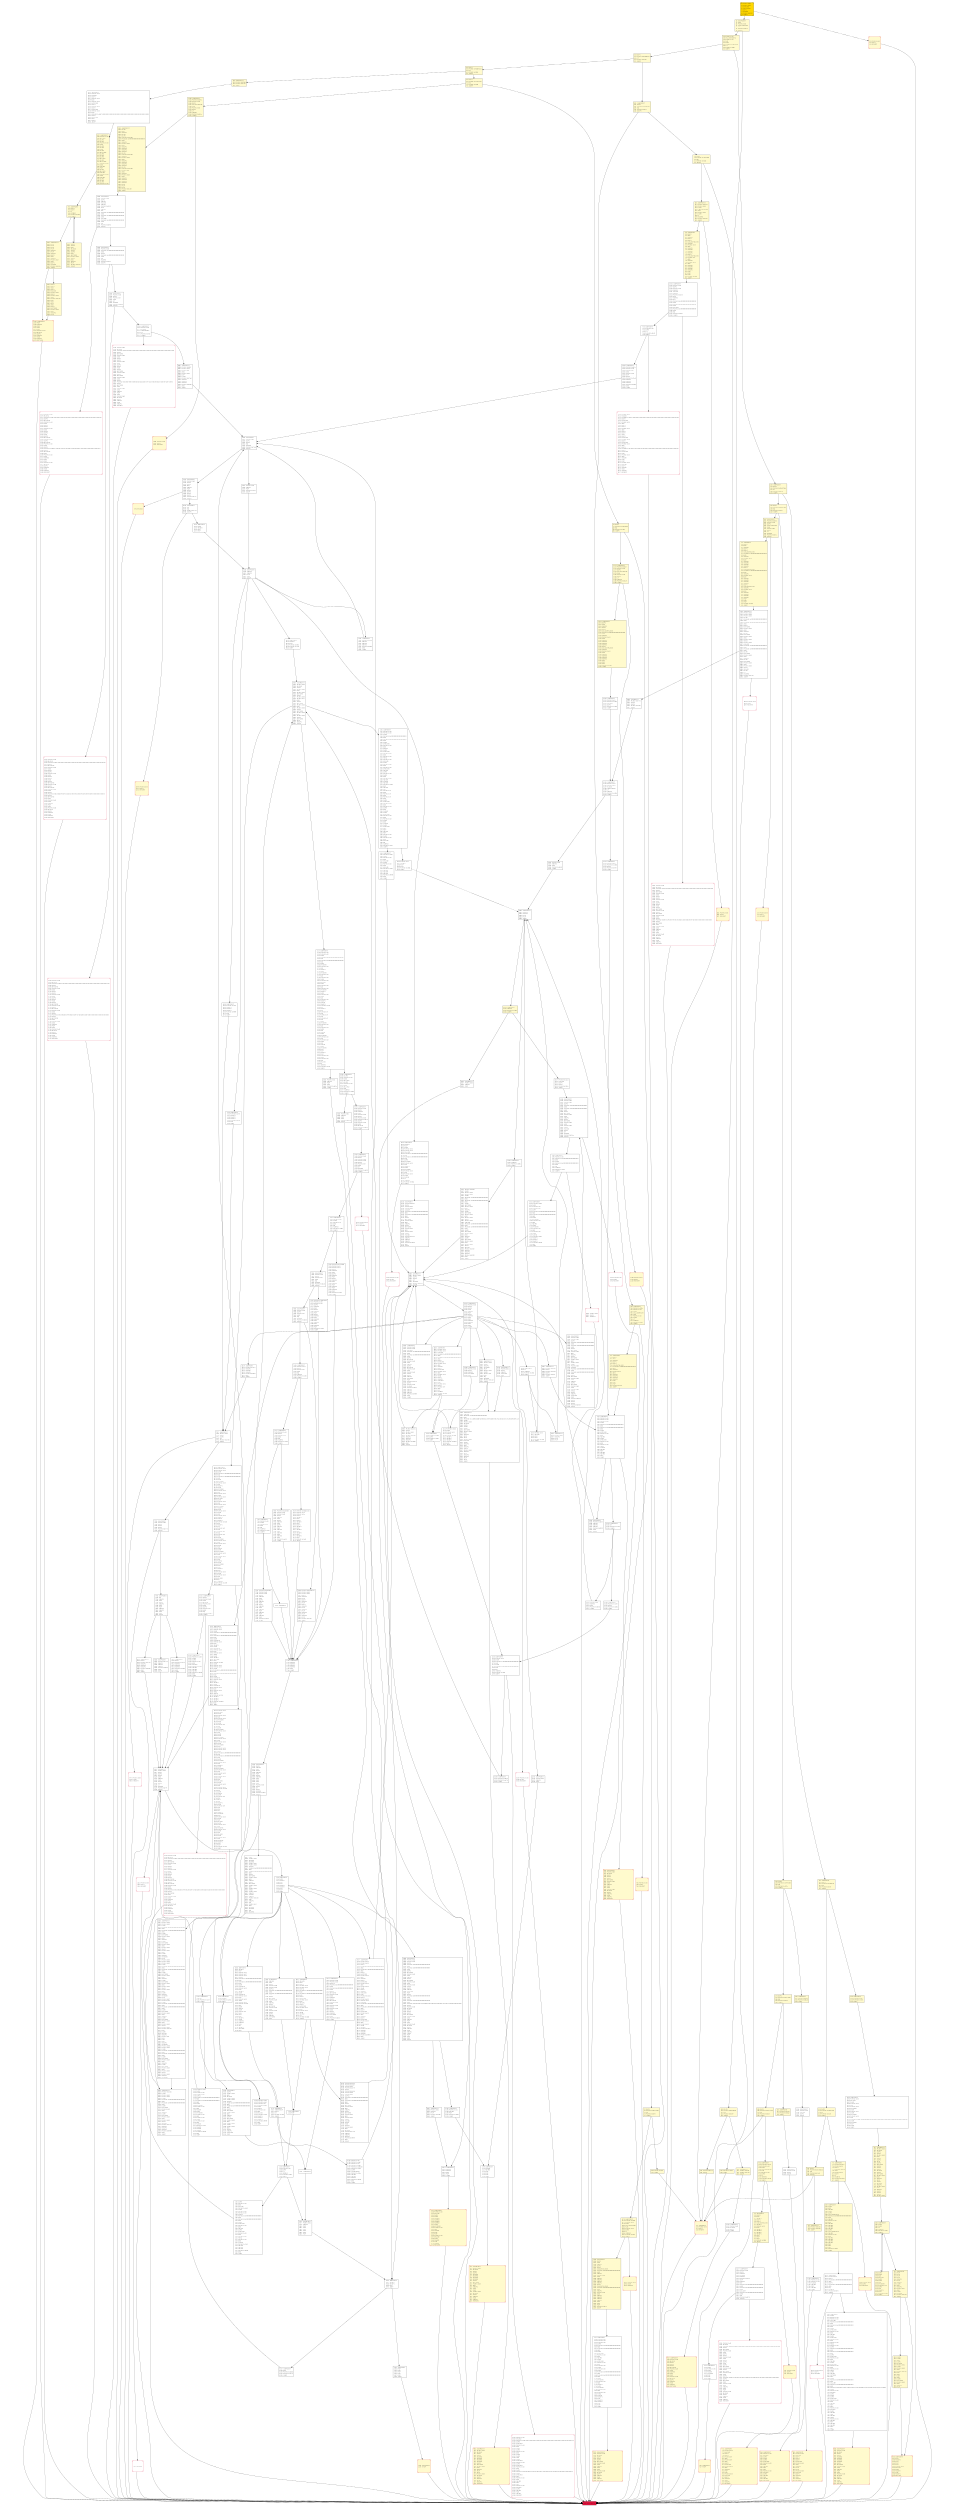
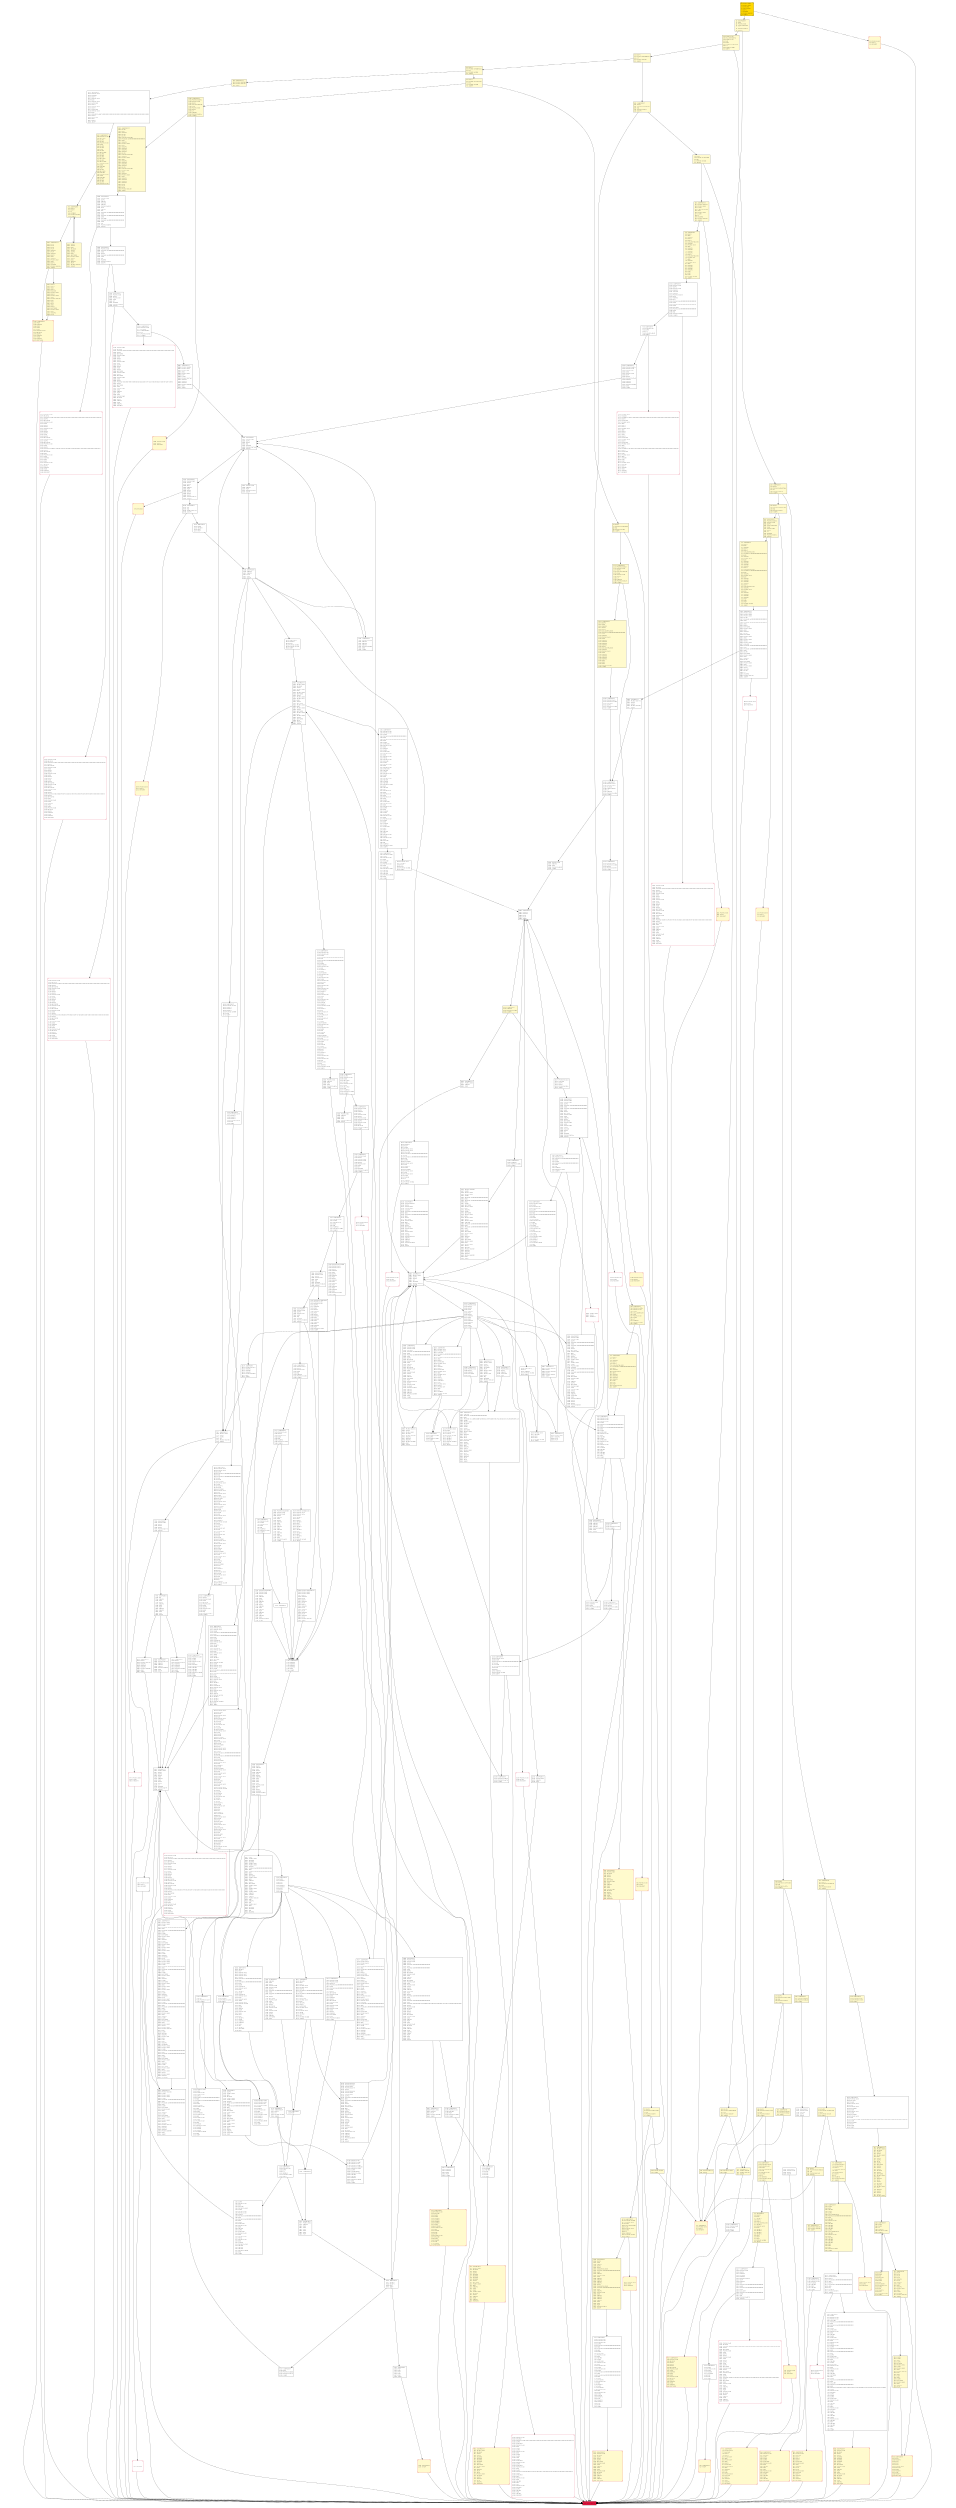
(143, 1884) -> (143, 1884)
(786, 2141) -> (768, 2145)
